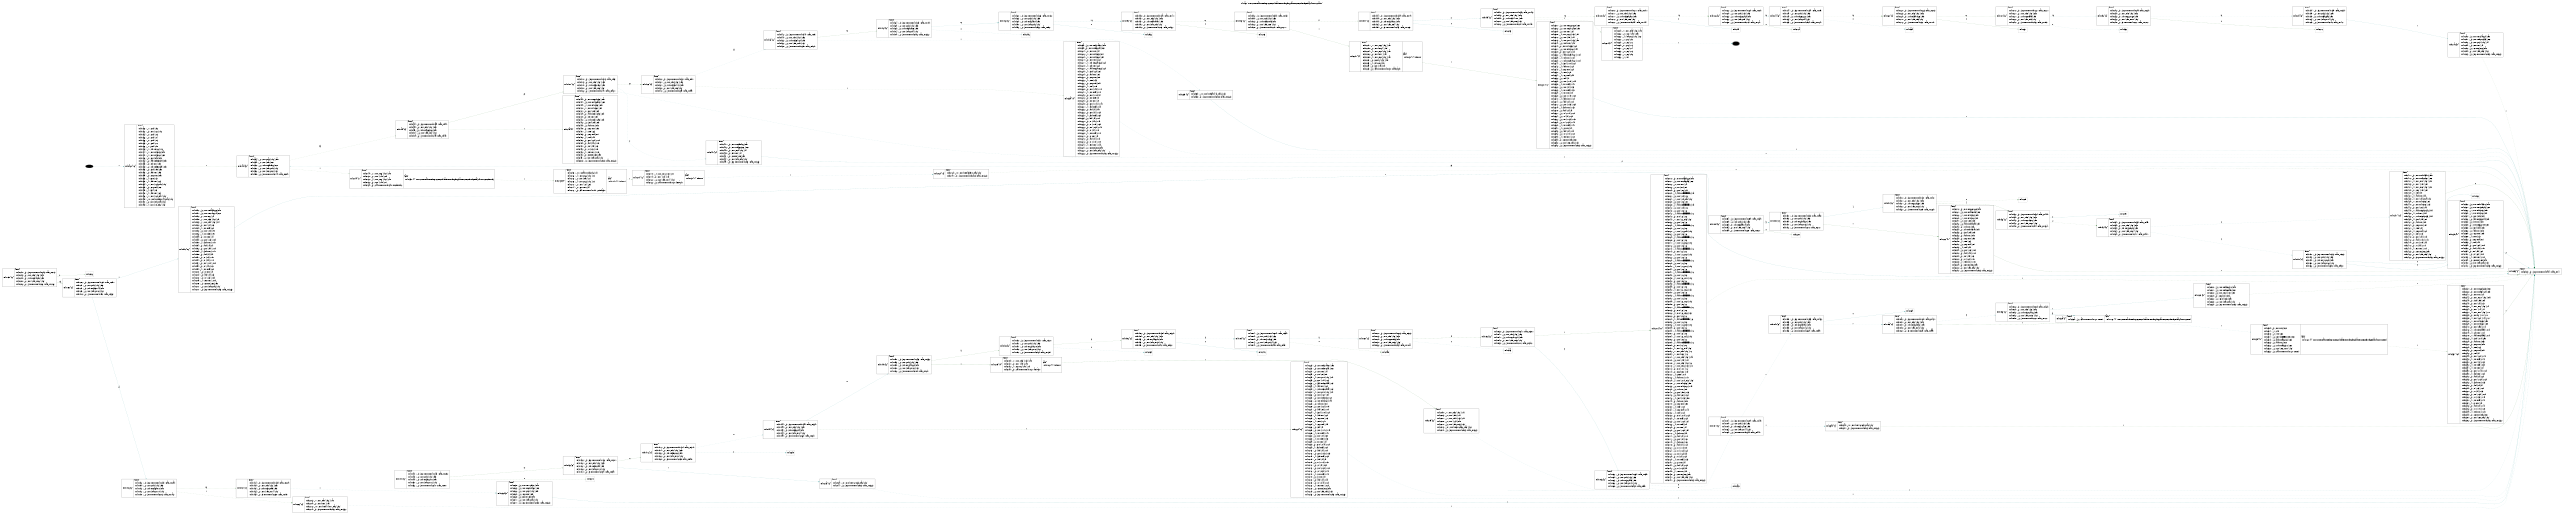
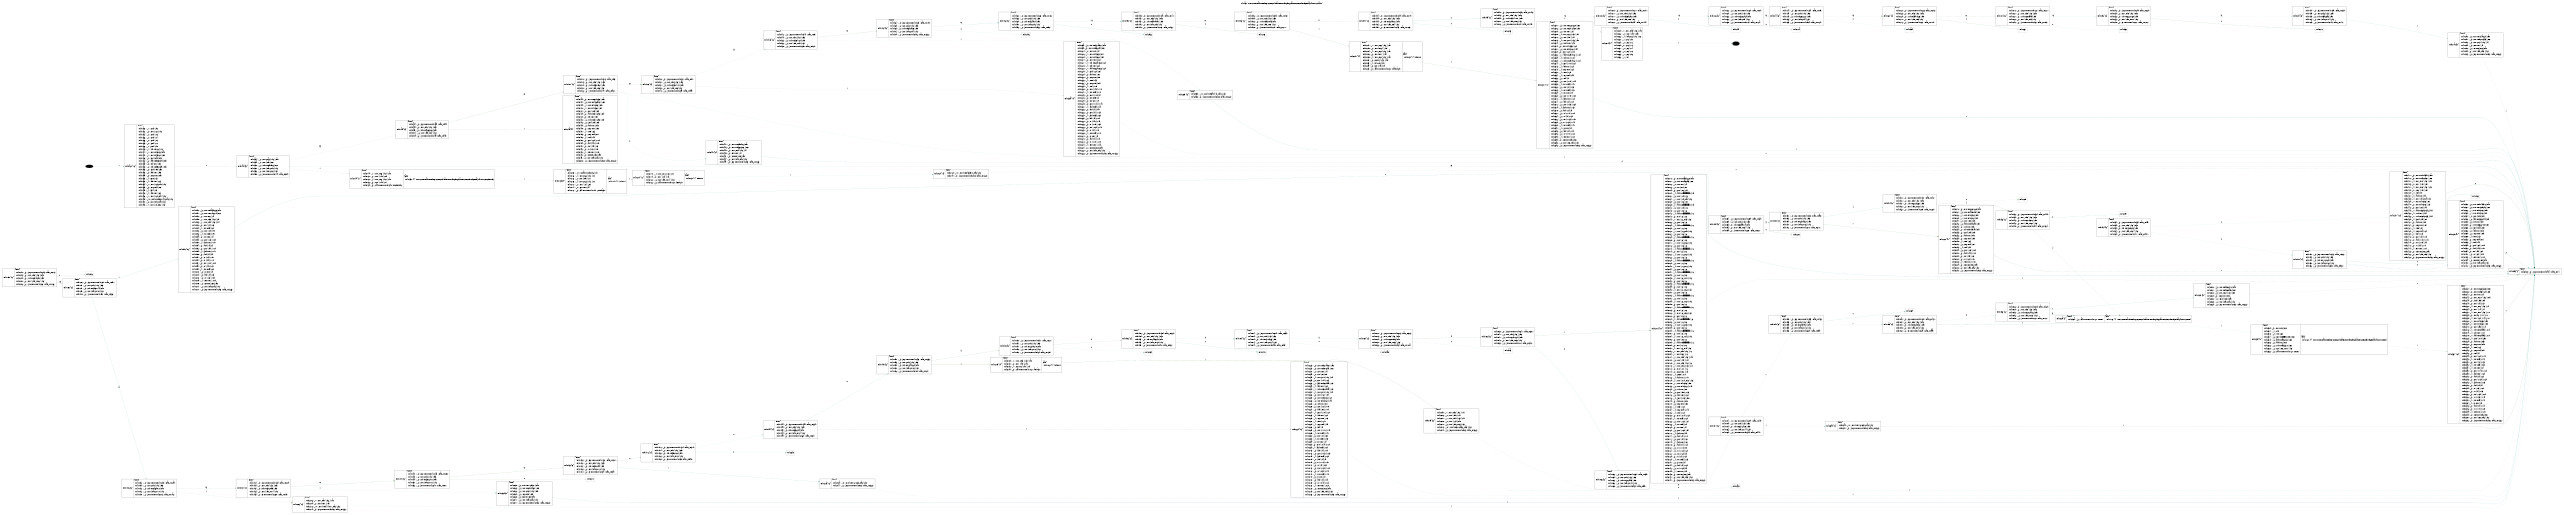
(2073, 224) -> (2074, 270)
none -> (342, 484)
